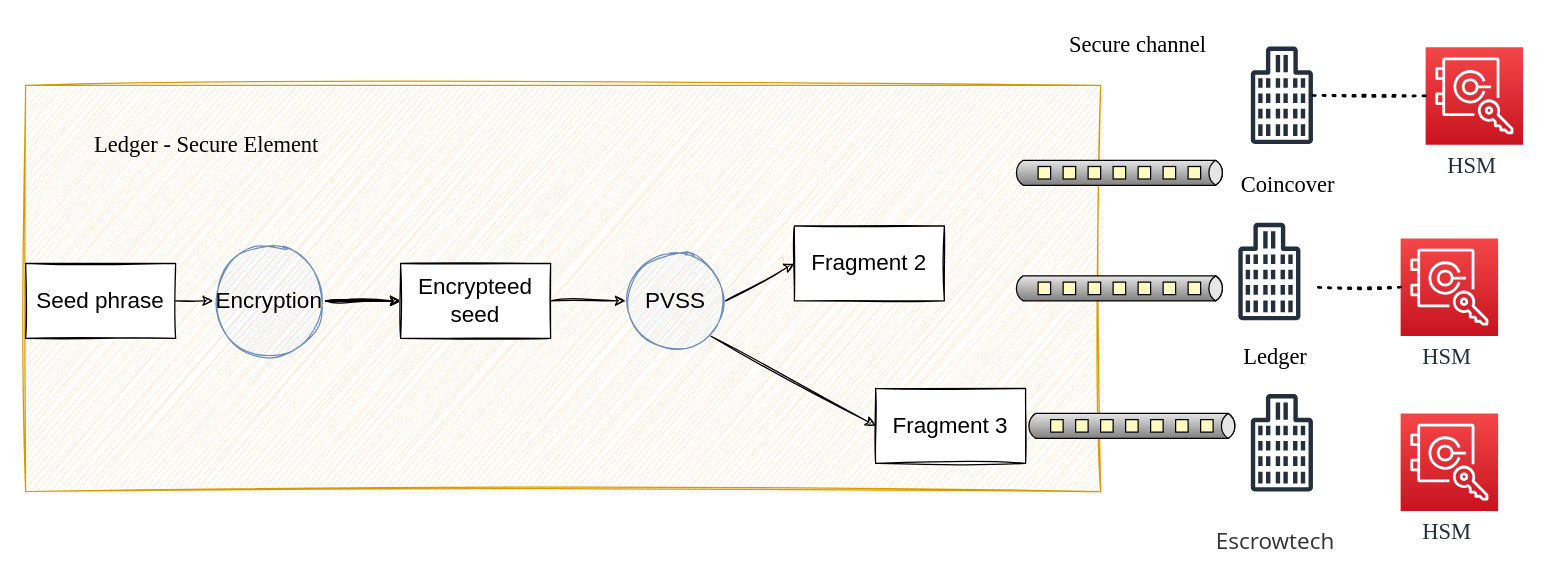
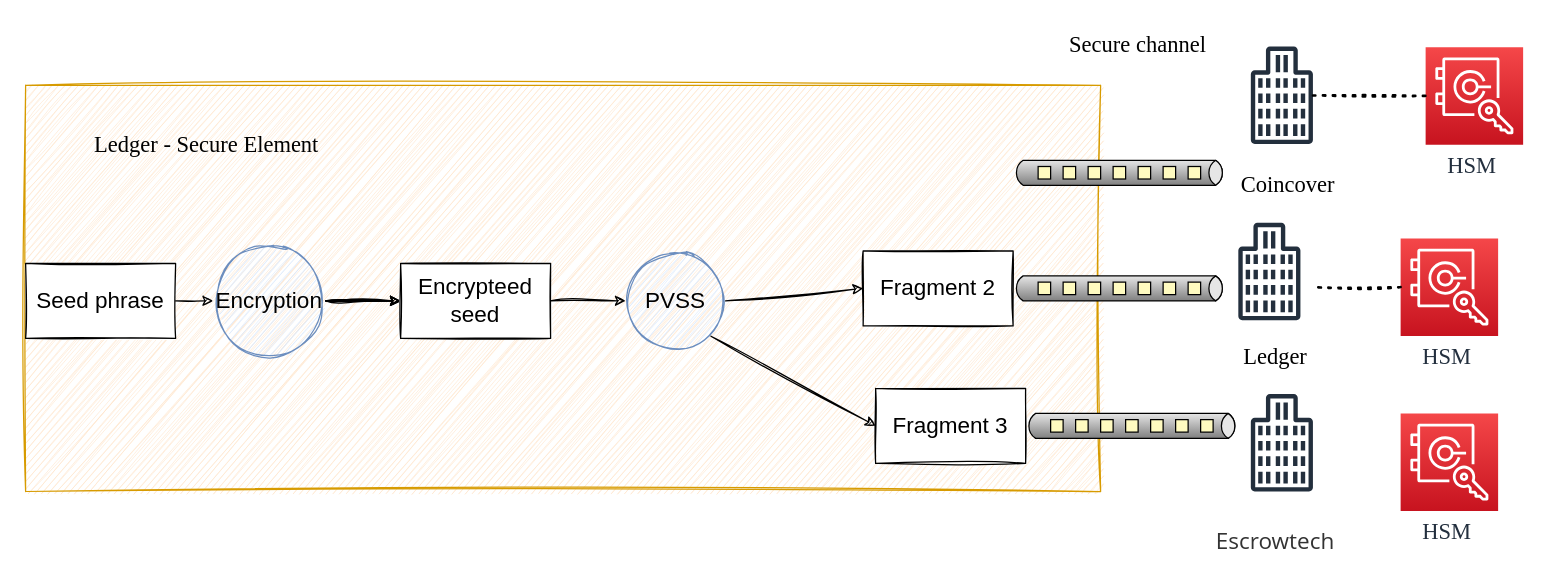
(869, 263) -> (938, 288)
